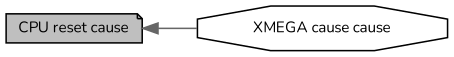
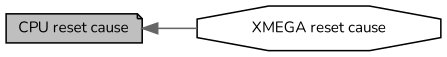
(322, 28) -> (319, 28)
